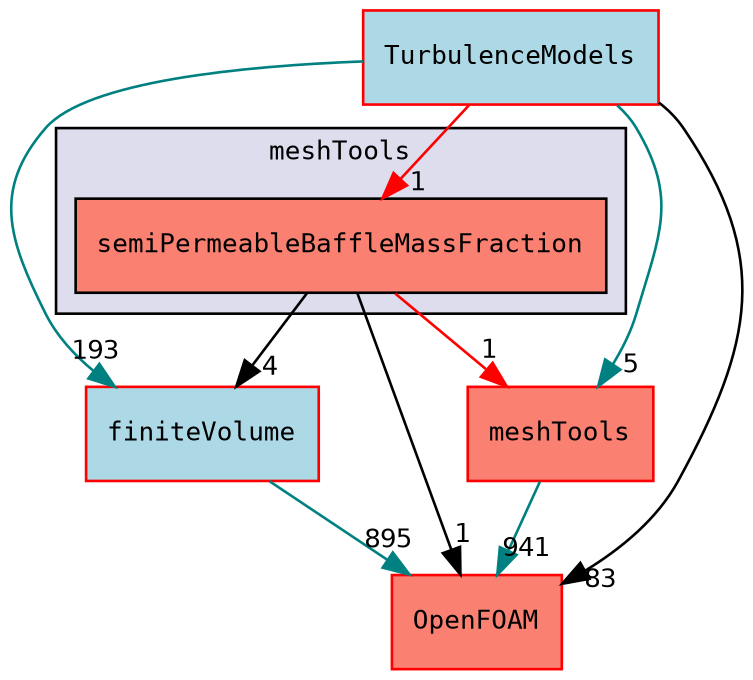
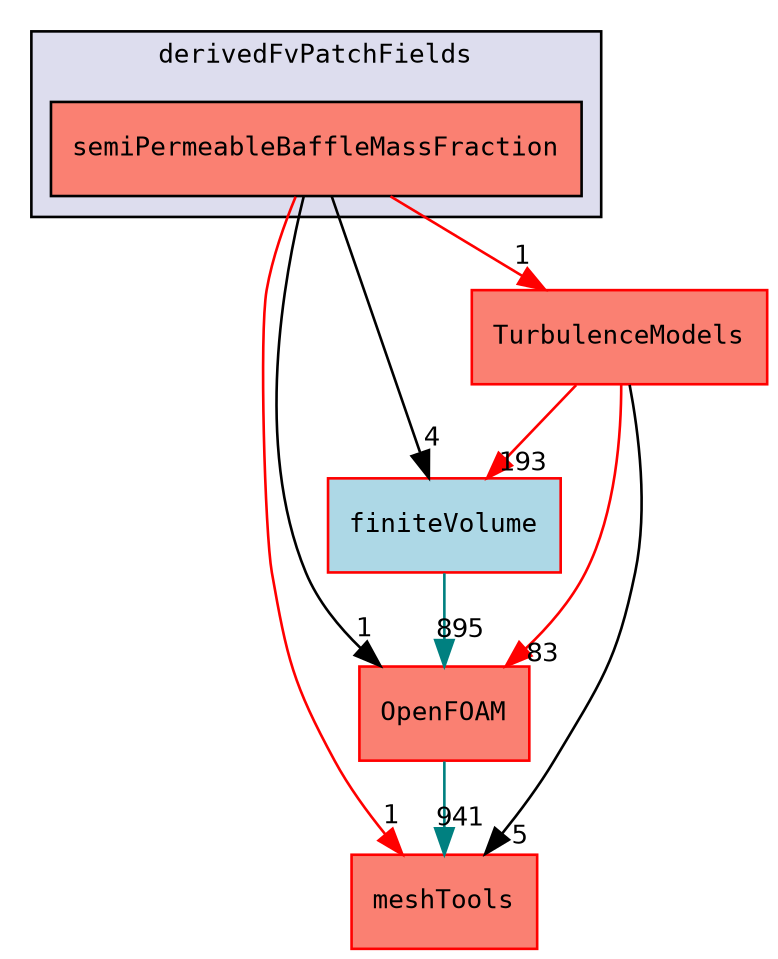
(511, 58) -> (619, 337)
(67, 112) -> (541, 422)
(433, 144) -> (456, 236)
(341, 153) -> (316, 56)
(659, 233) -> (622, 625)
(734, 351) -> (603, 528)
(524, 516) -> (444, 795)
